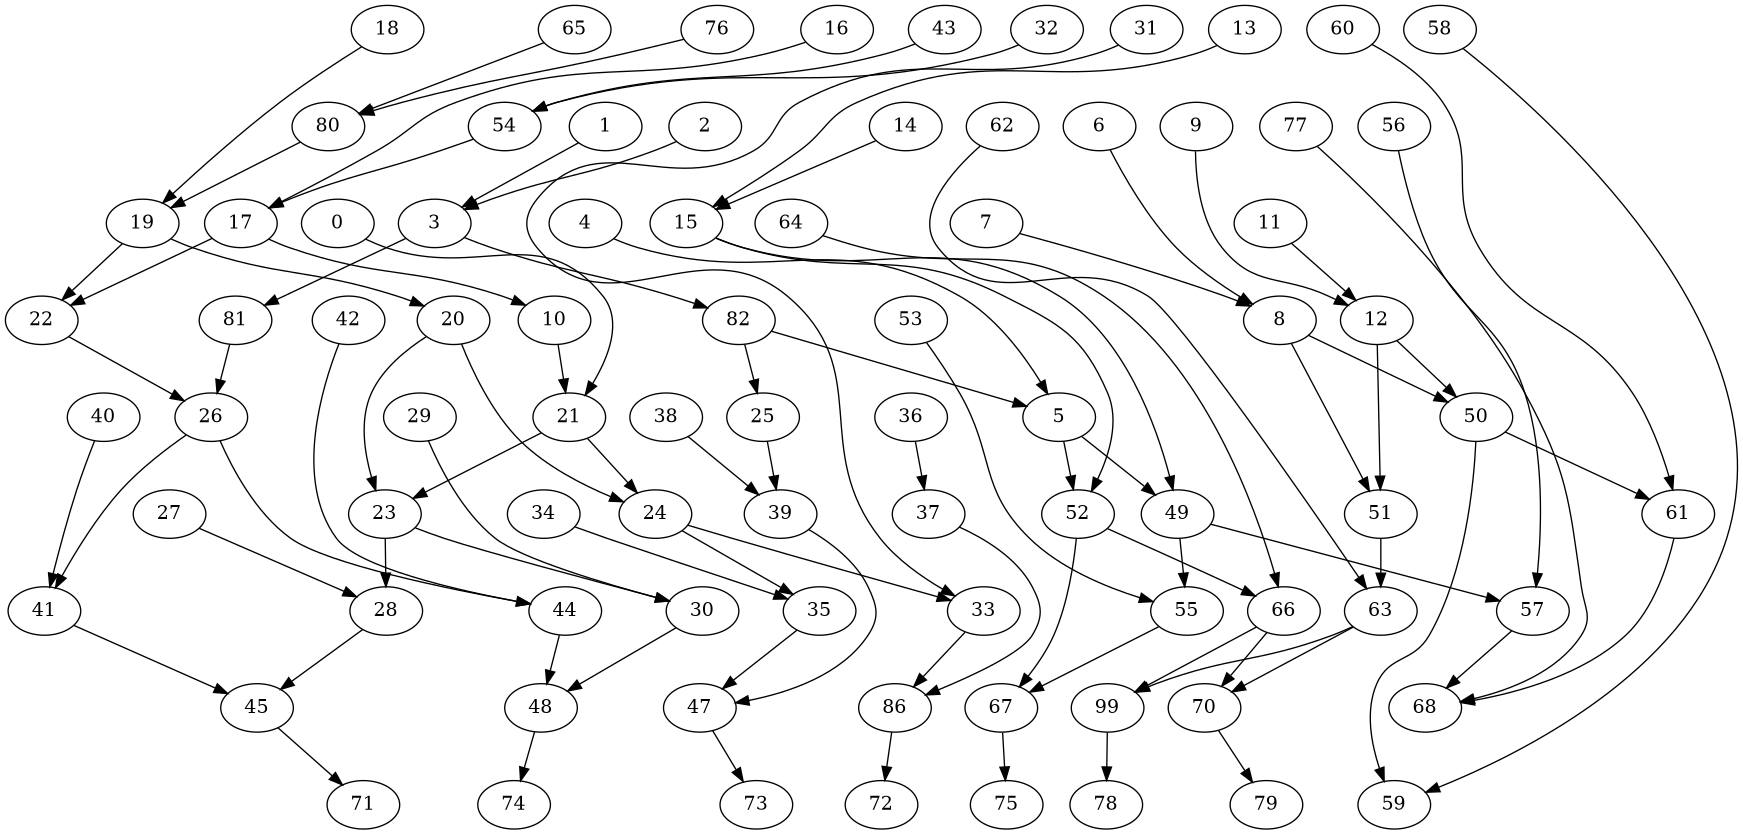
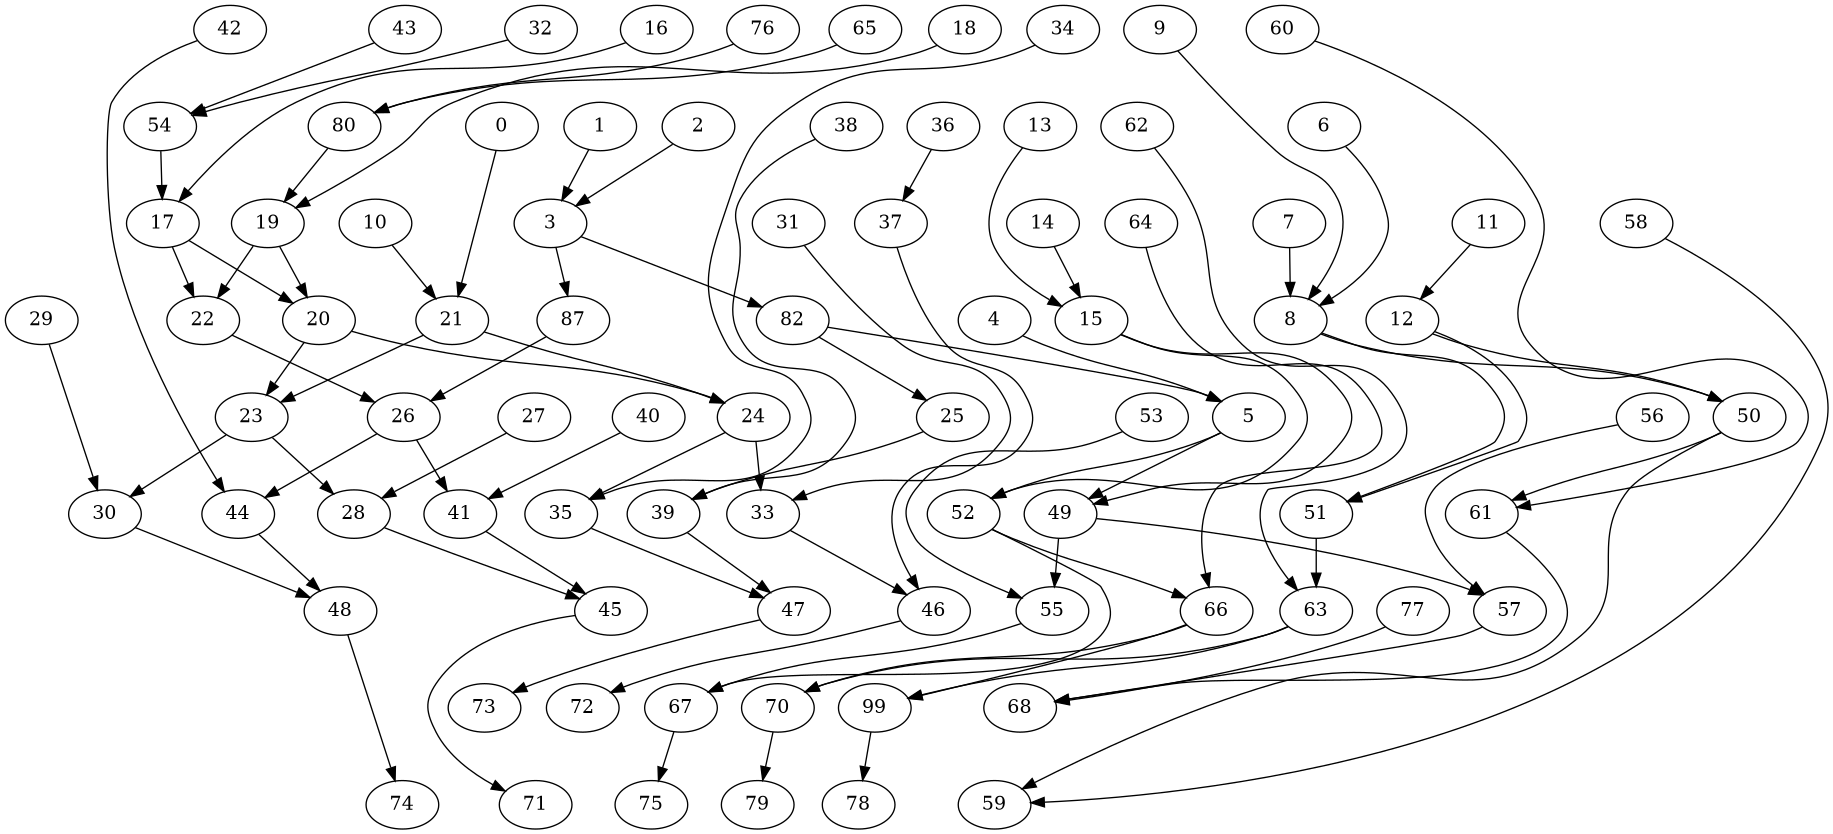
(1231, 257) -> (1290, 161)
(390, 272) -> (228, 264)
(236, 320) -> (573, 320)
(895, 708) -> (934, 611)
